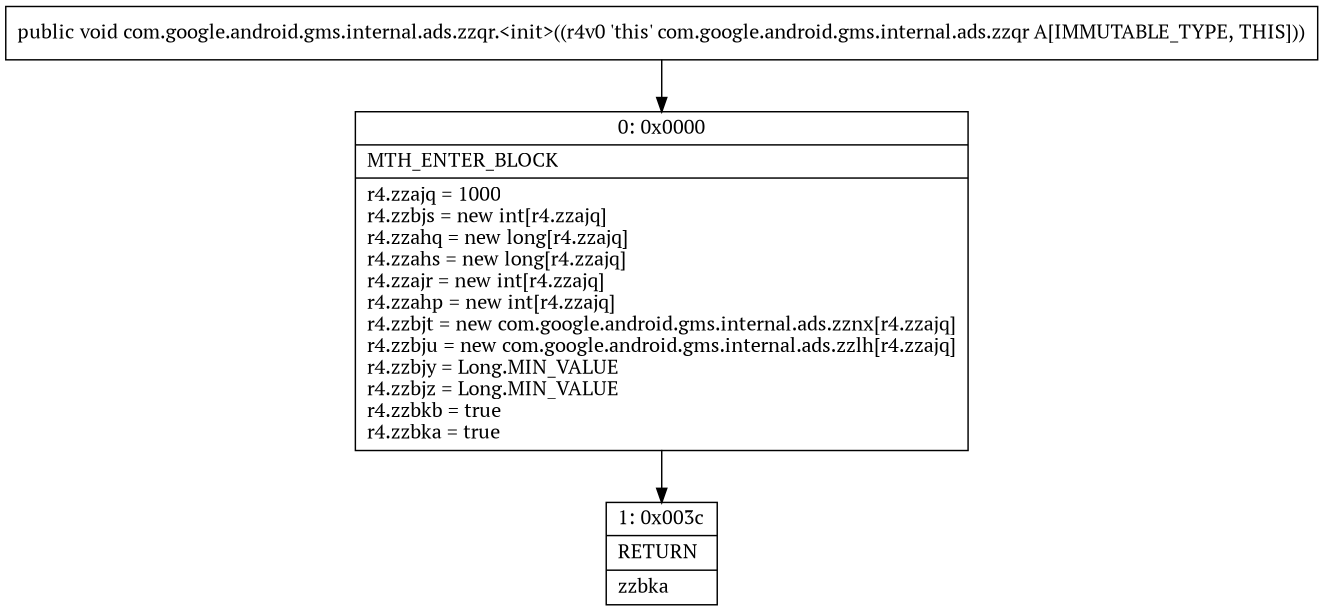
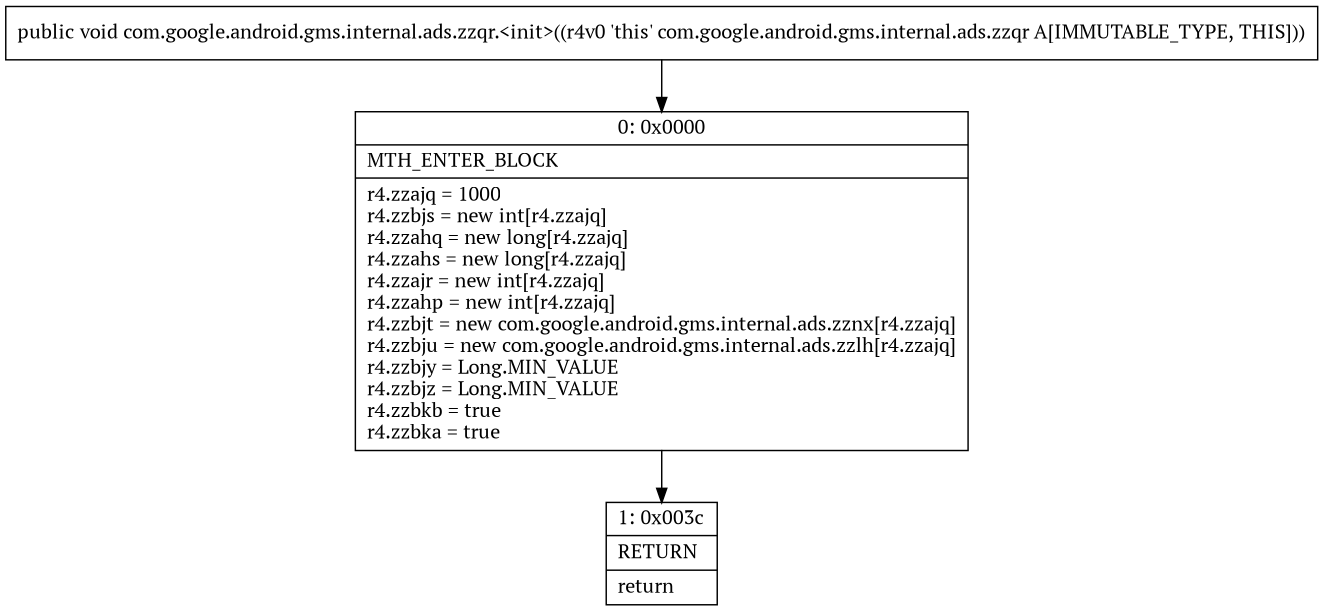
(644, 587) -> (647, 587)
